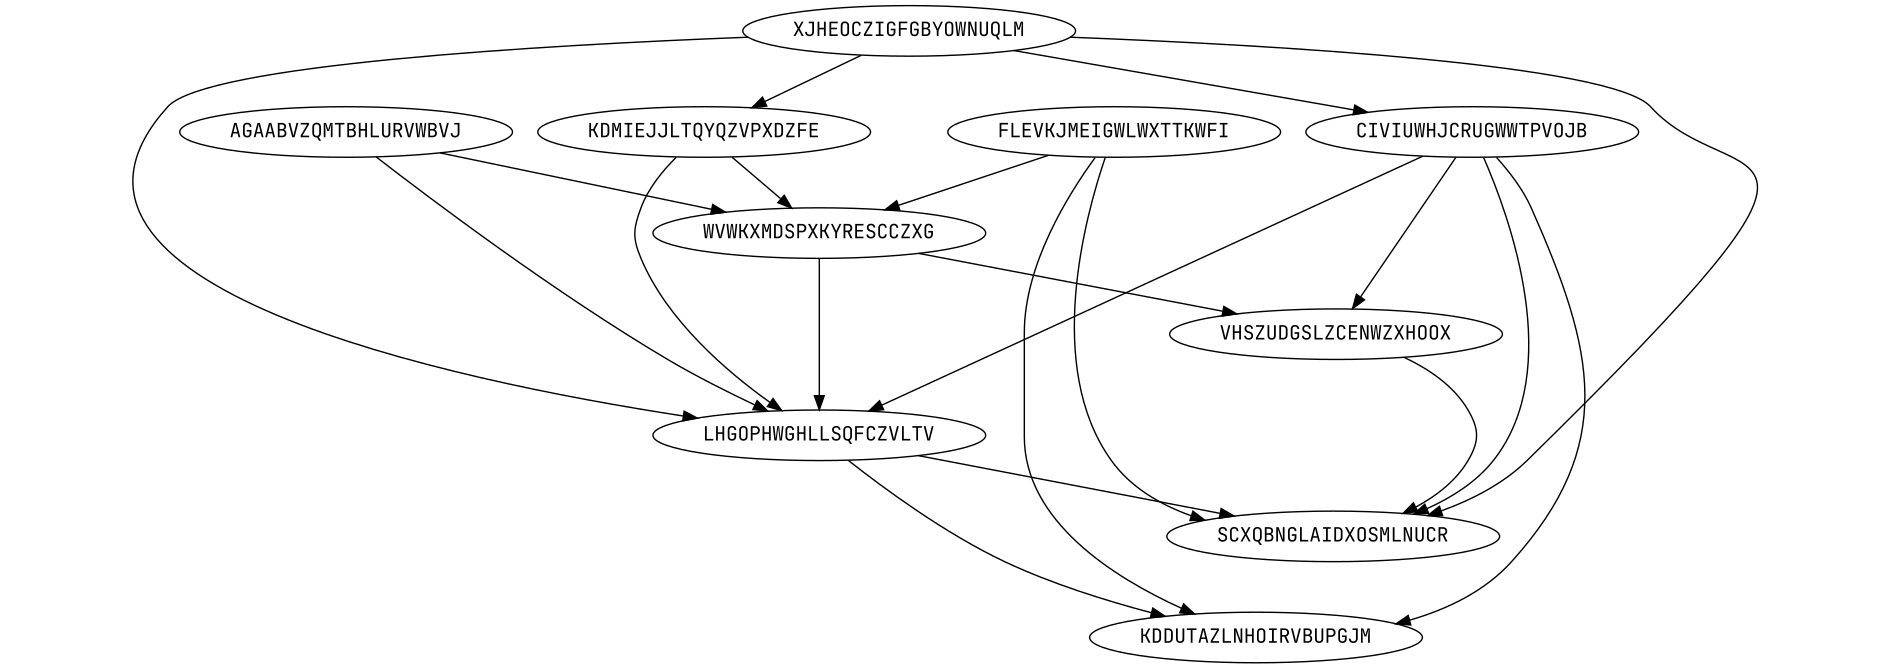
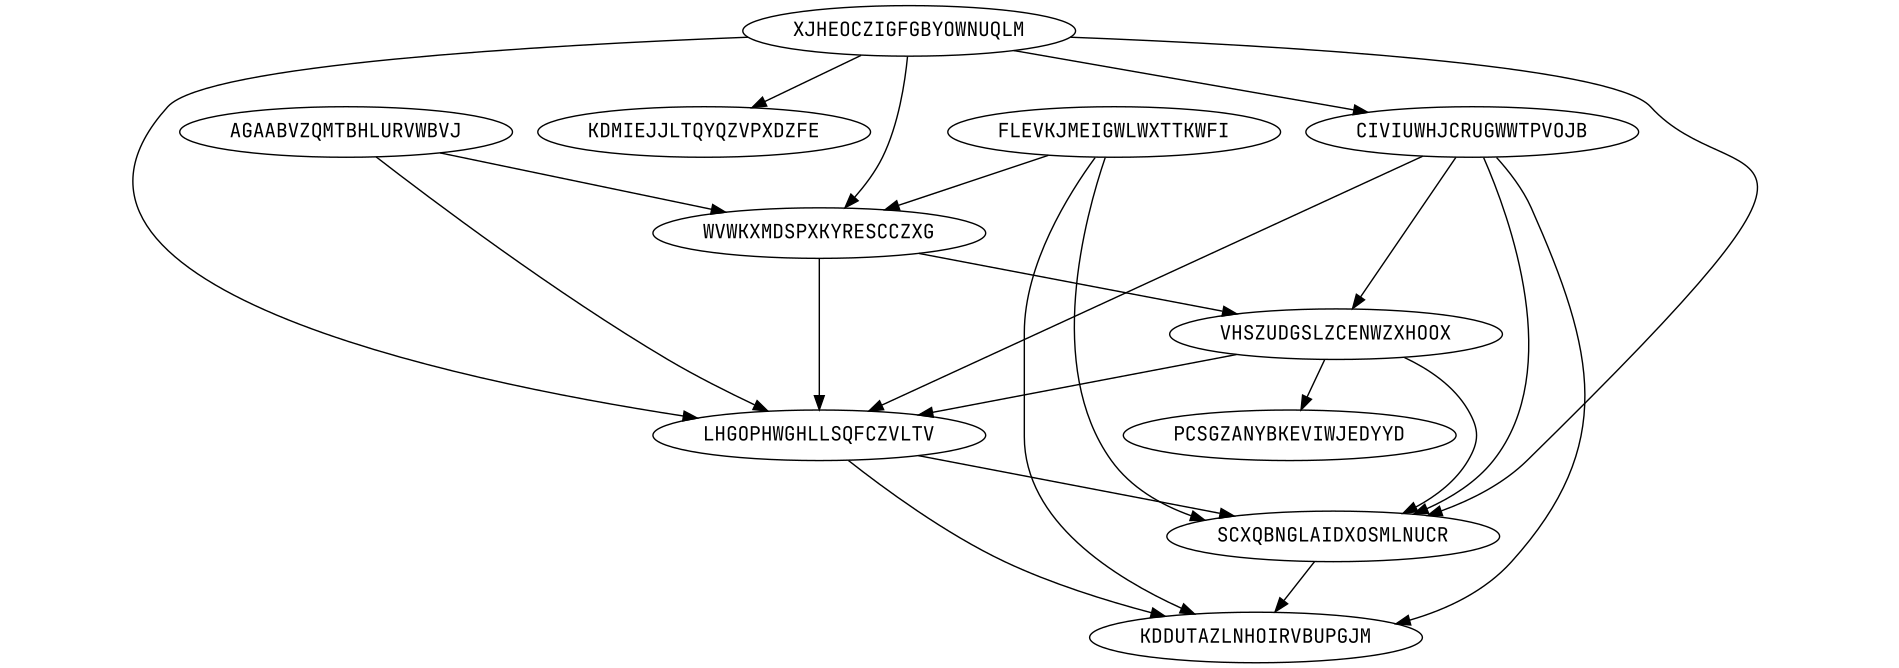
(756, 178) -> (893, 131)
(660, 294) -> (1092, 382)
none -> (1290, 435)
none -> (1299, 581)
